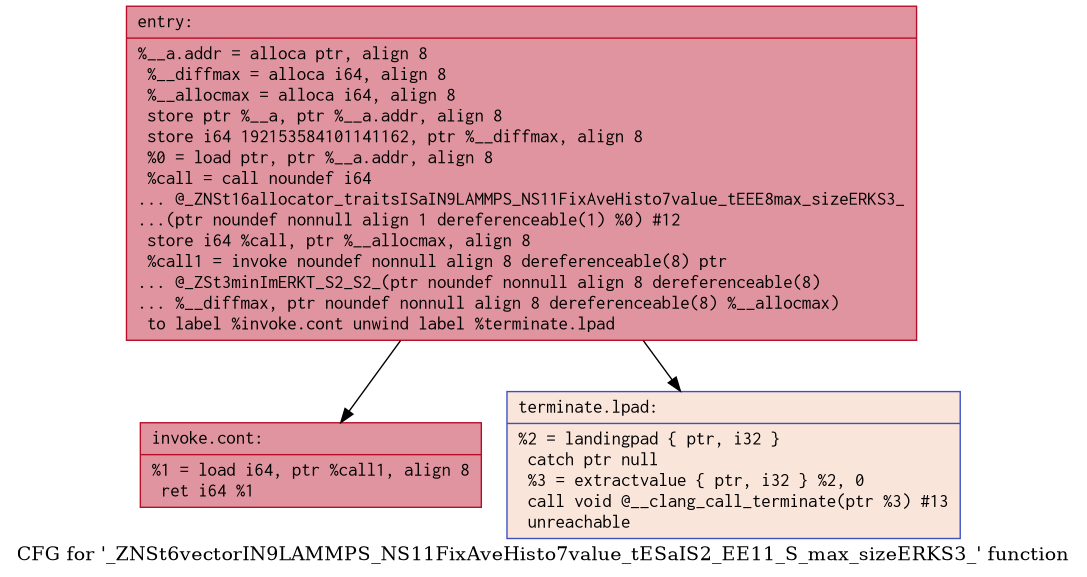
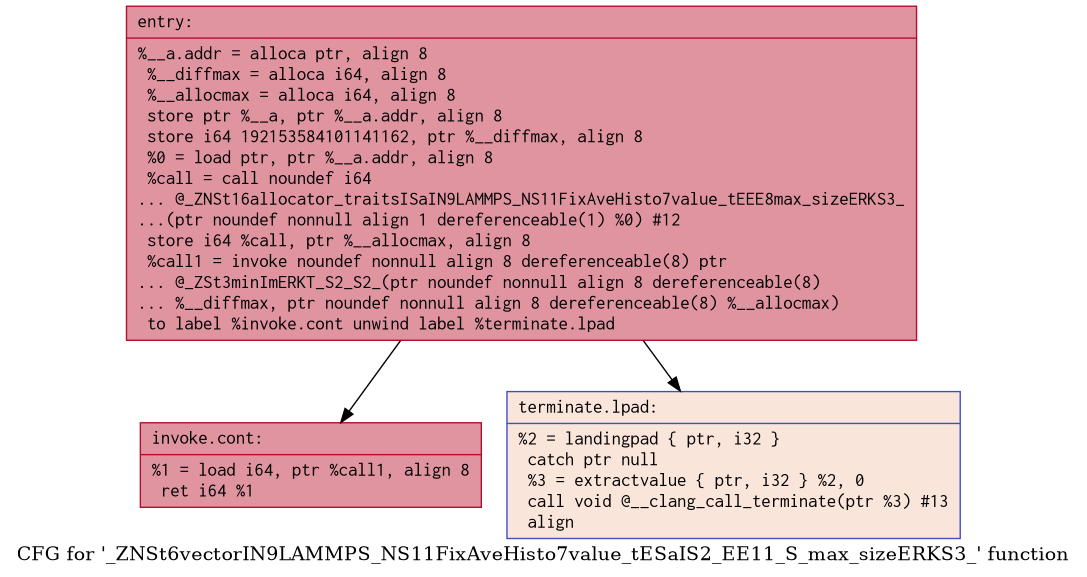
(575, 522) -> (546, 522)
